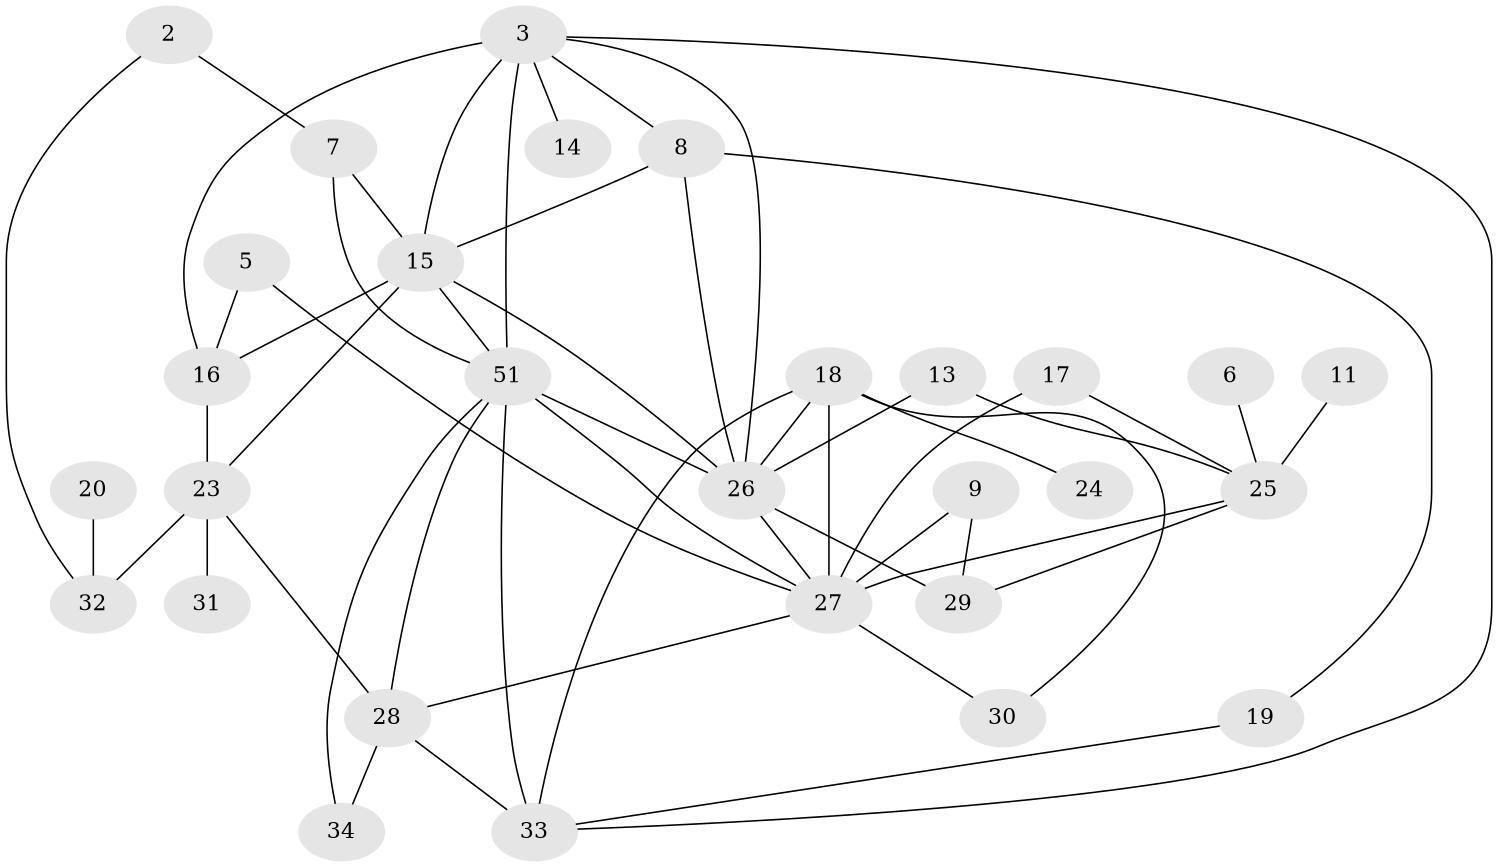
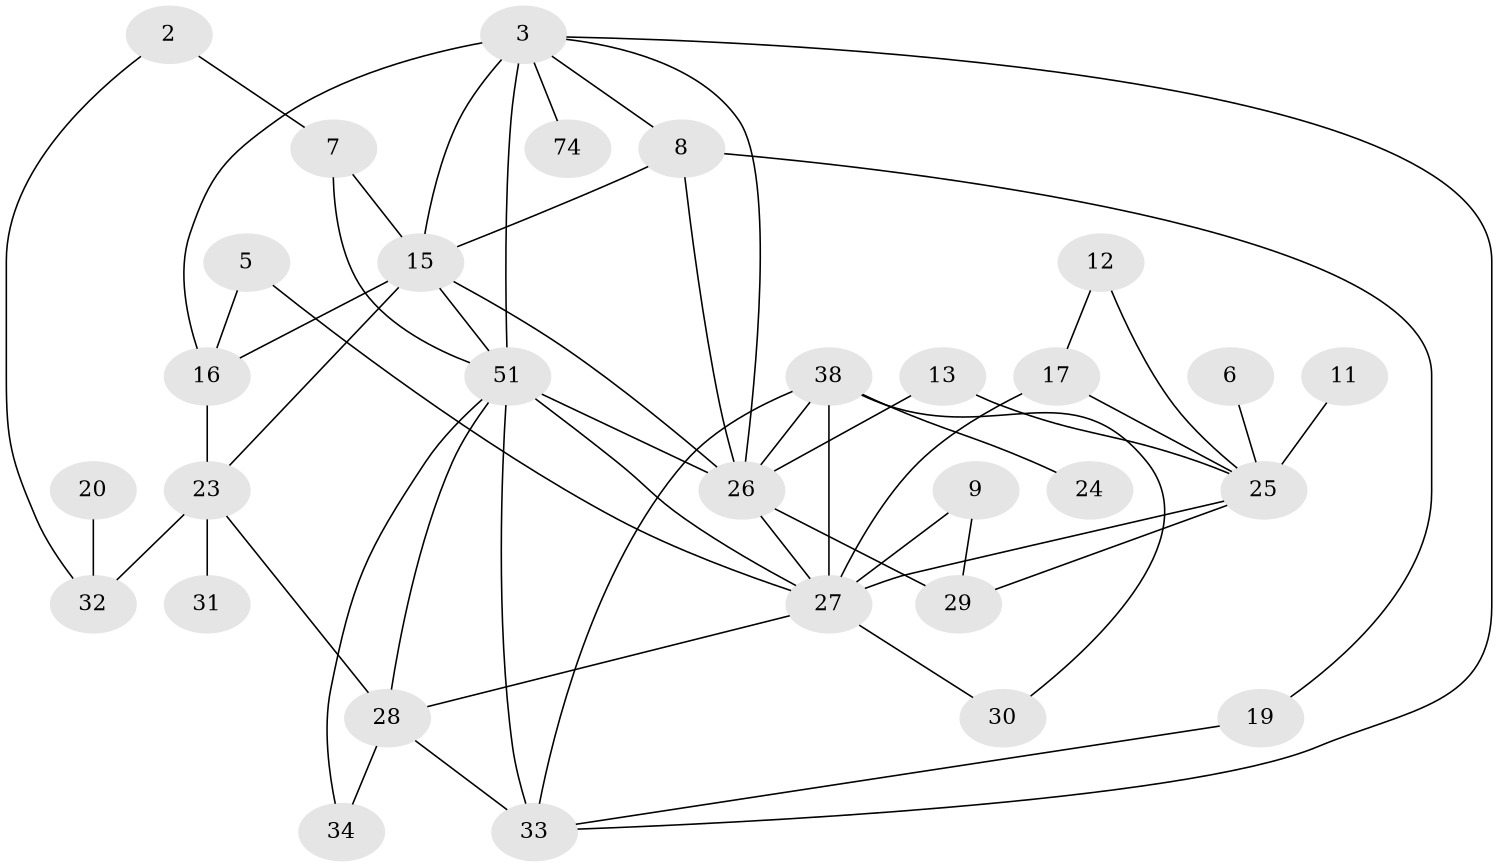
(568, 149) -> (568, 149)
none -> (1101, 263)
(829, 377) -> (829, 377)
